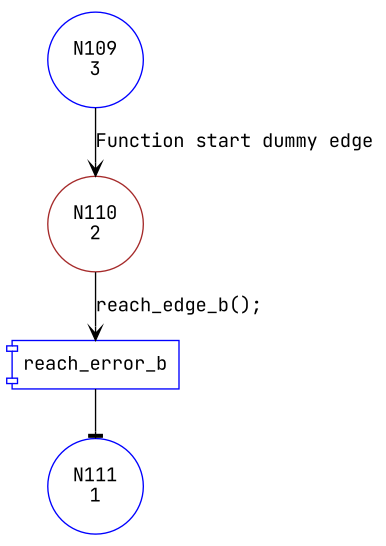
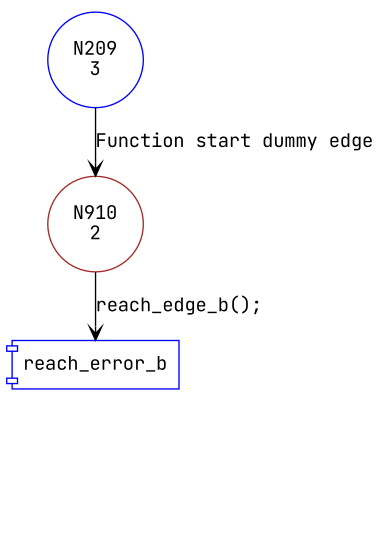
(96, 60) -> (96, 60)
(96, 224) -> (96, 224)
(96, 486) -> none
